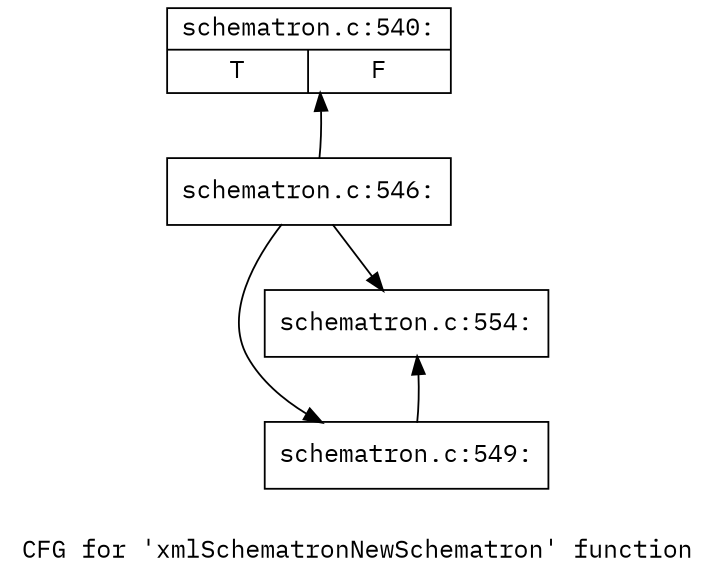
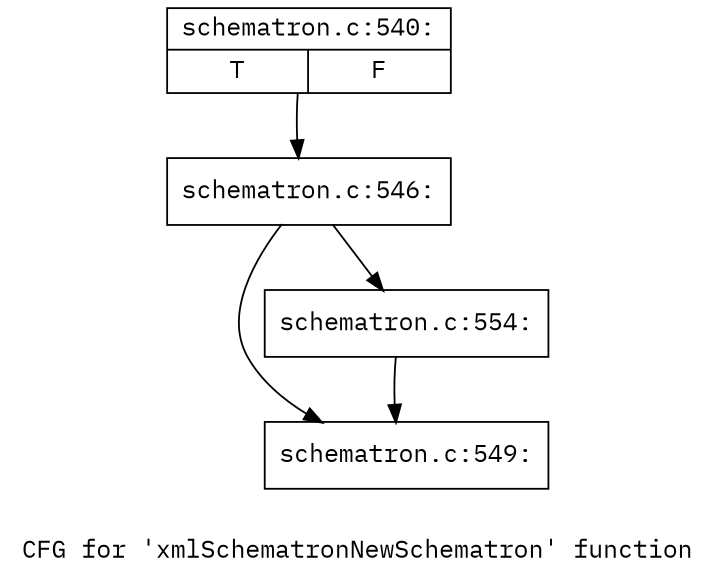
(321, 135) -> (297, 117)
(419, 399) -> (394, 380)
